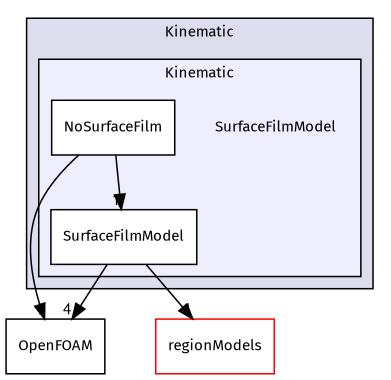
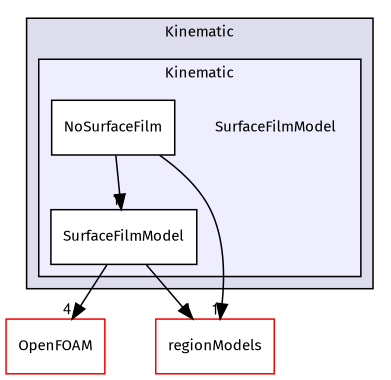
(49, 189) -> (214, 219)
(55, 346) -> (55, 346)
